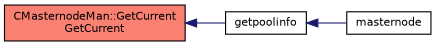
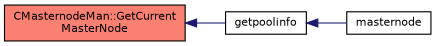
(95, 23) -> (95, 23)
